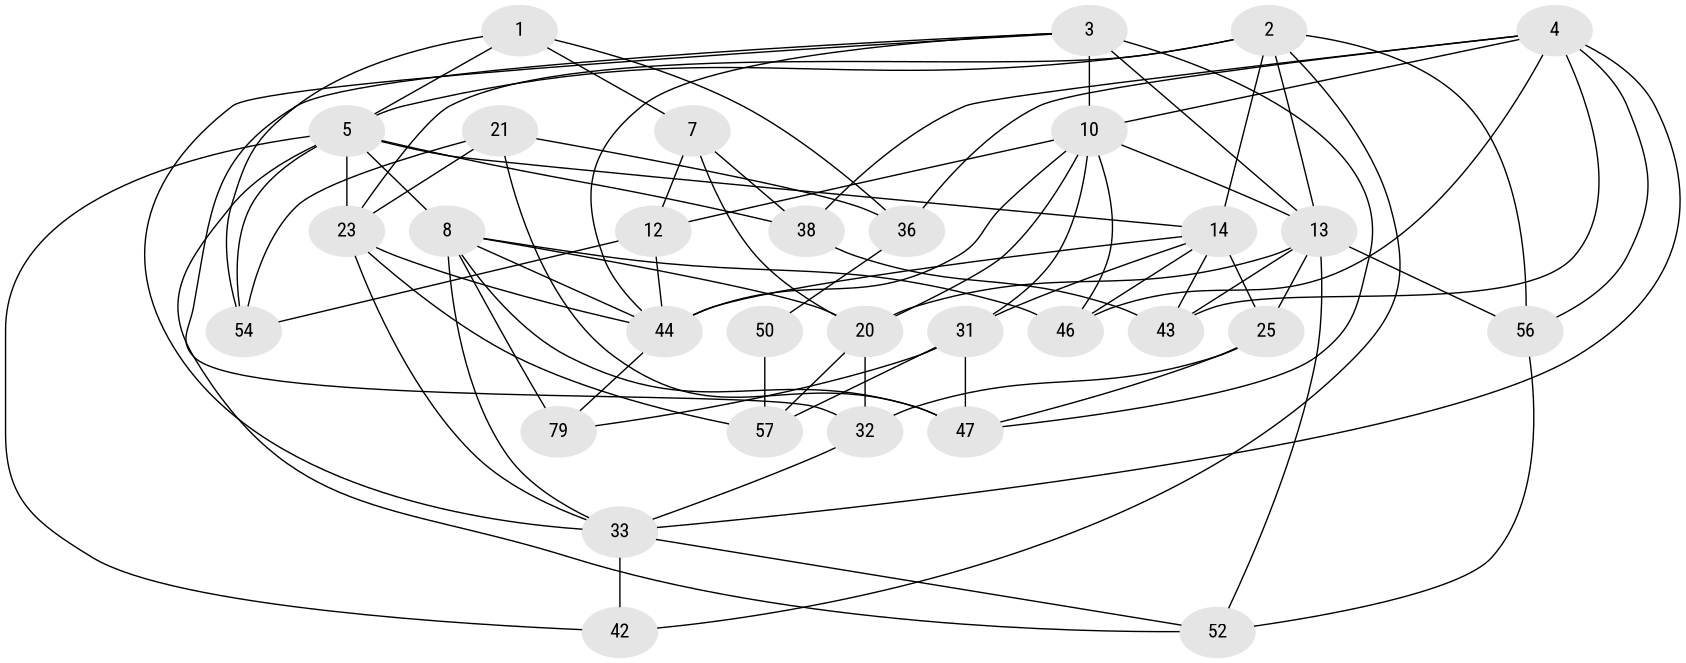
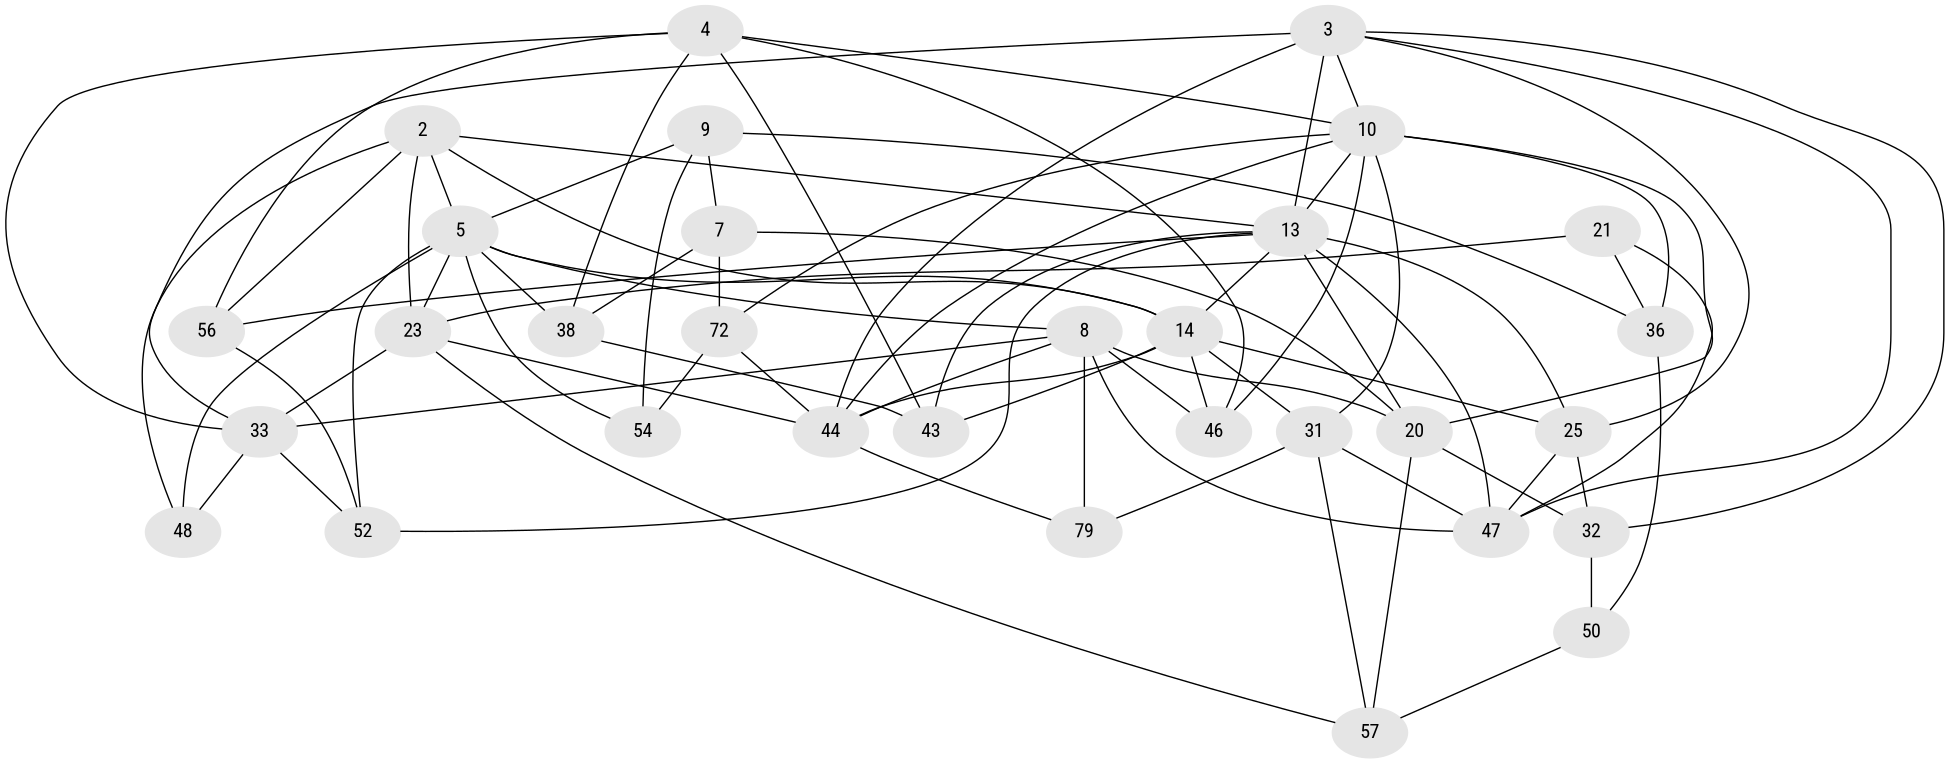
(520, 31) -> (705, 131)
(1058, 100) -> (1634, 192)
none -> (1680, 174)
(326, 188) -> none
(653, 231) -> (719, 332)
none -> (1238, 281)
none -> (1433, 359)
(745, 485) -> (1591, 582)
(620, 632) -> (183, 532)
